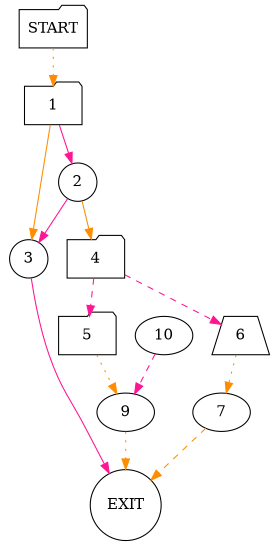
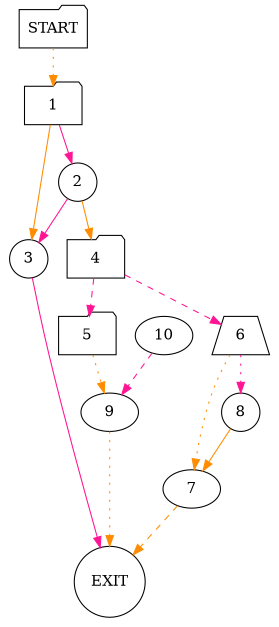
none -> (241, 412)
